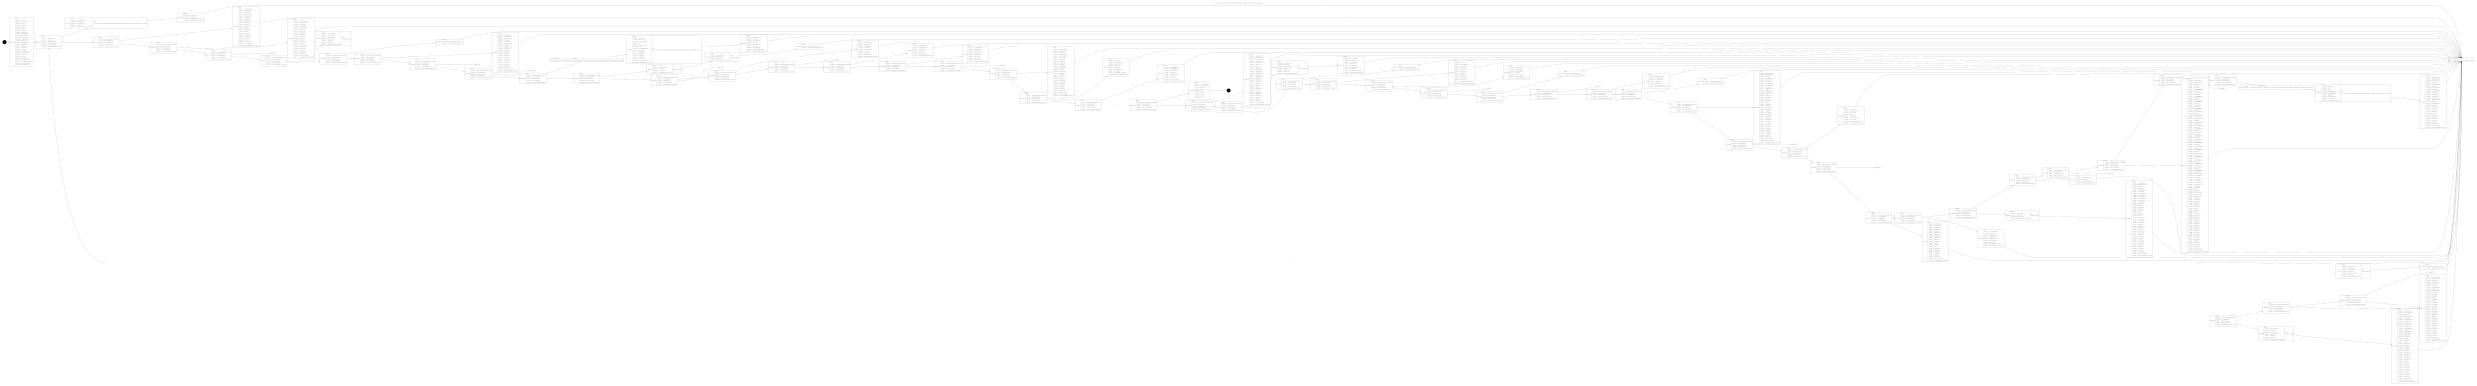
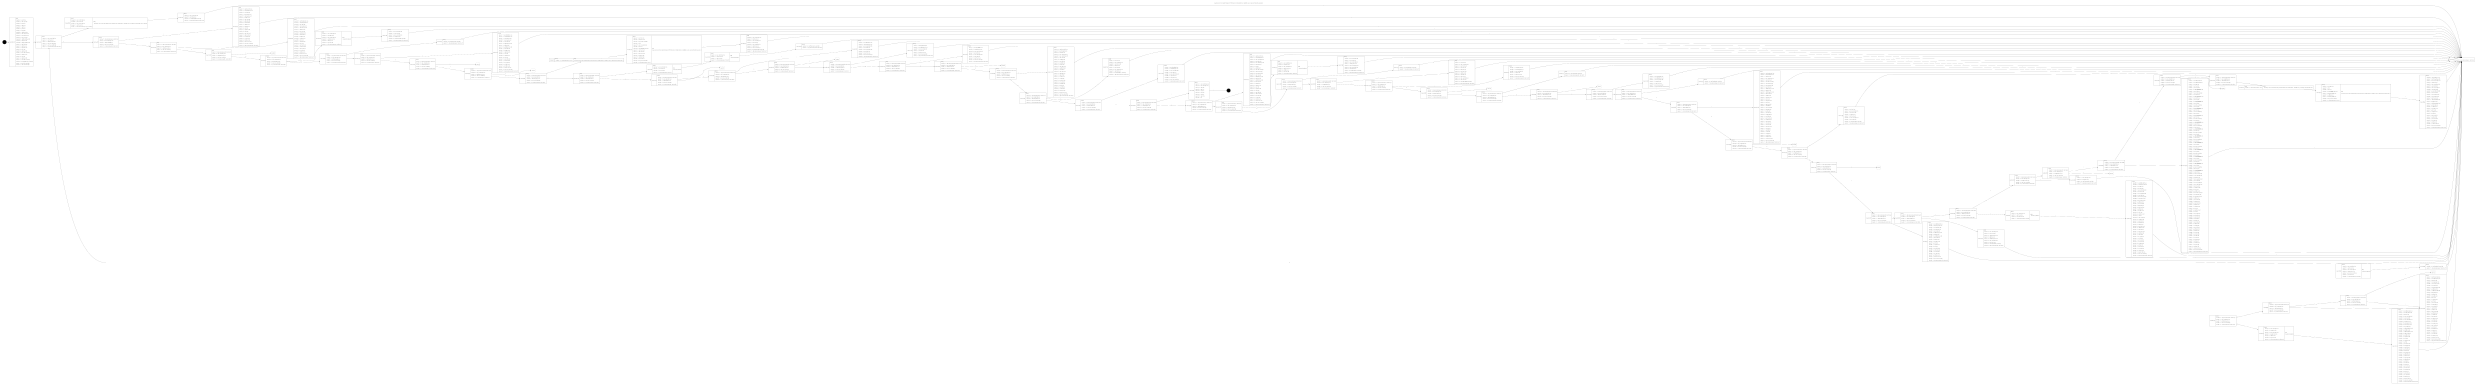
none -> (395, 36)
